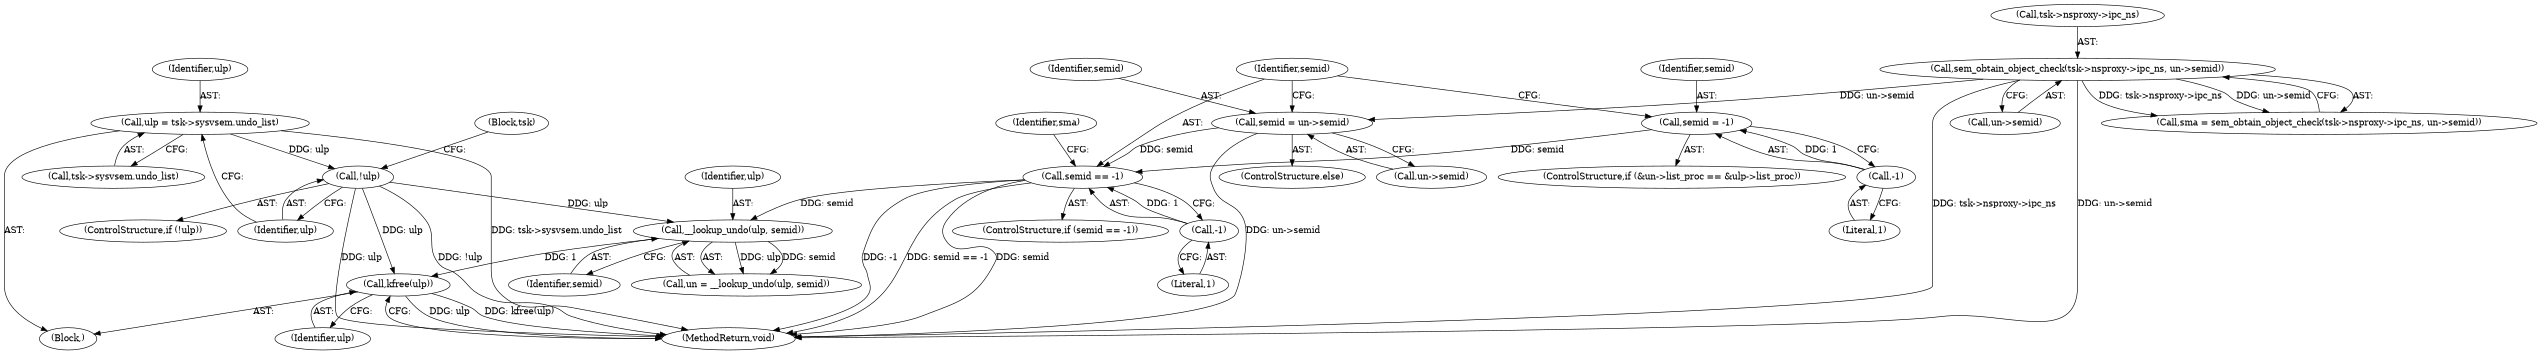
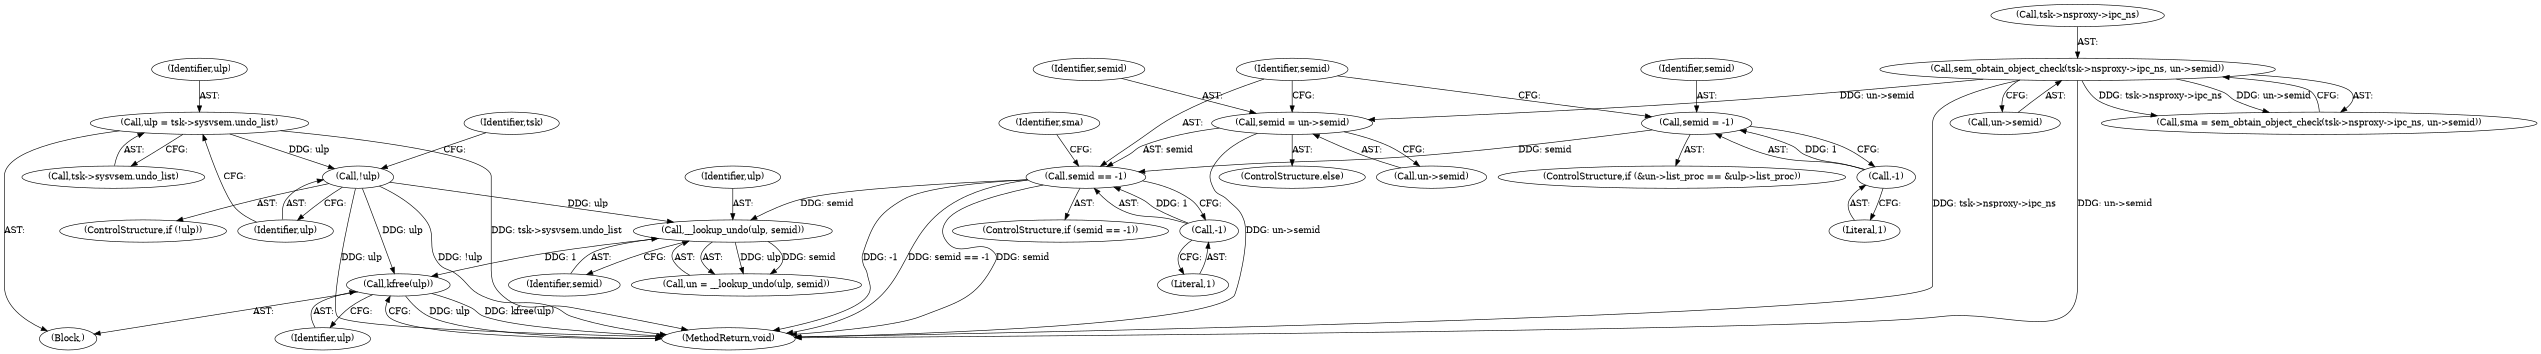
(512, 123) -> (512, 123)
(1166, 150) -> (1168, 150)
